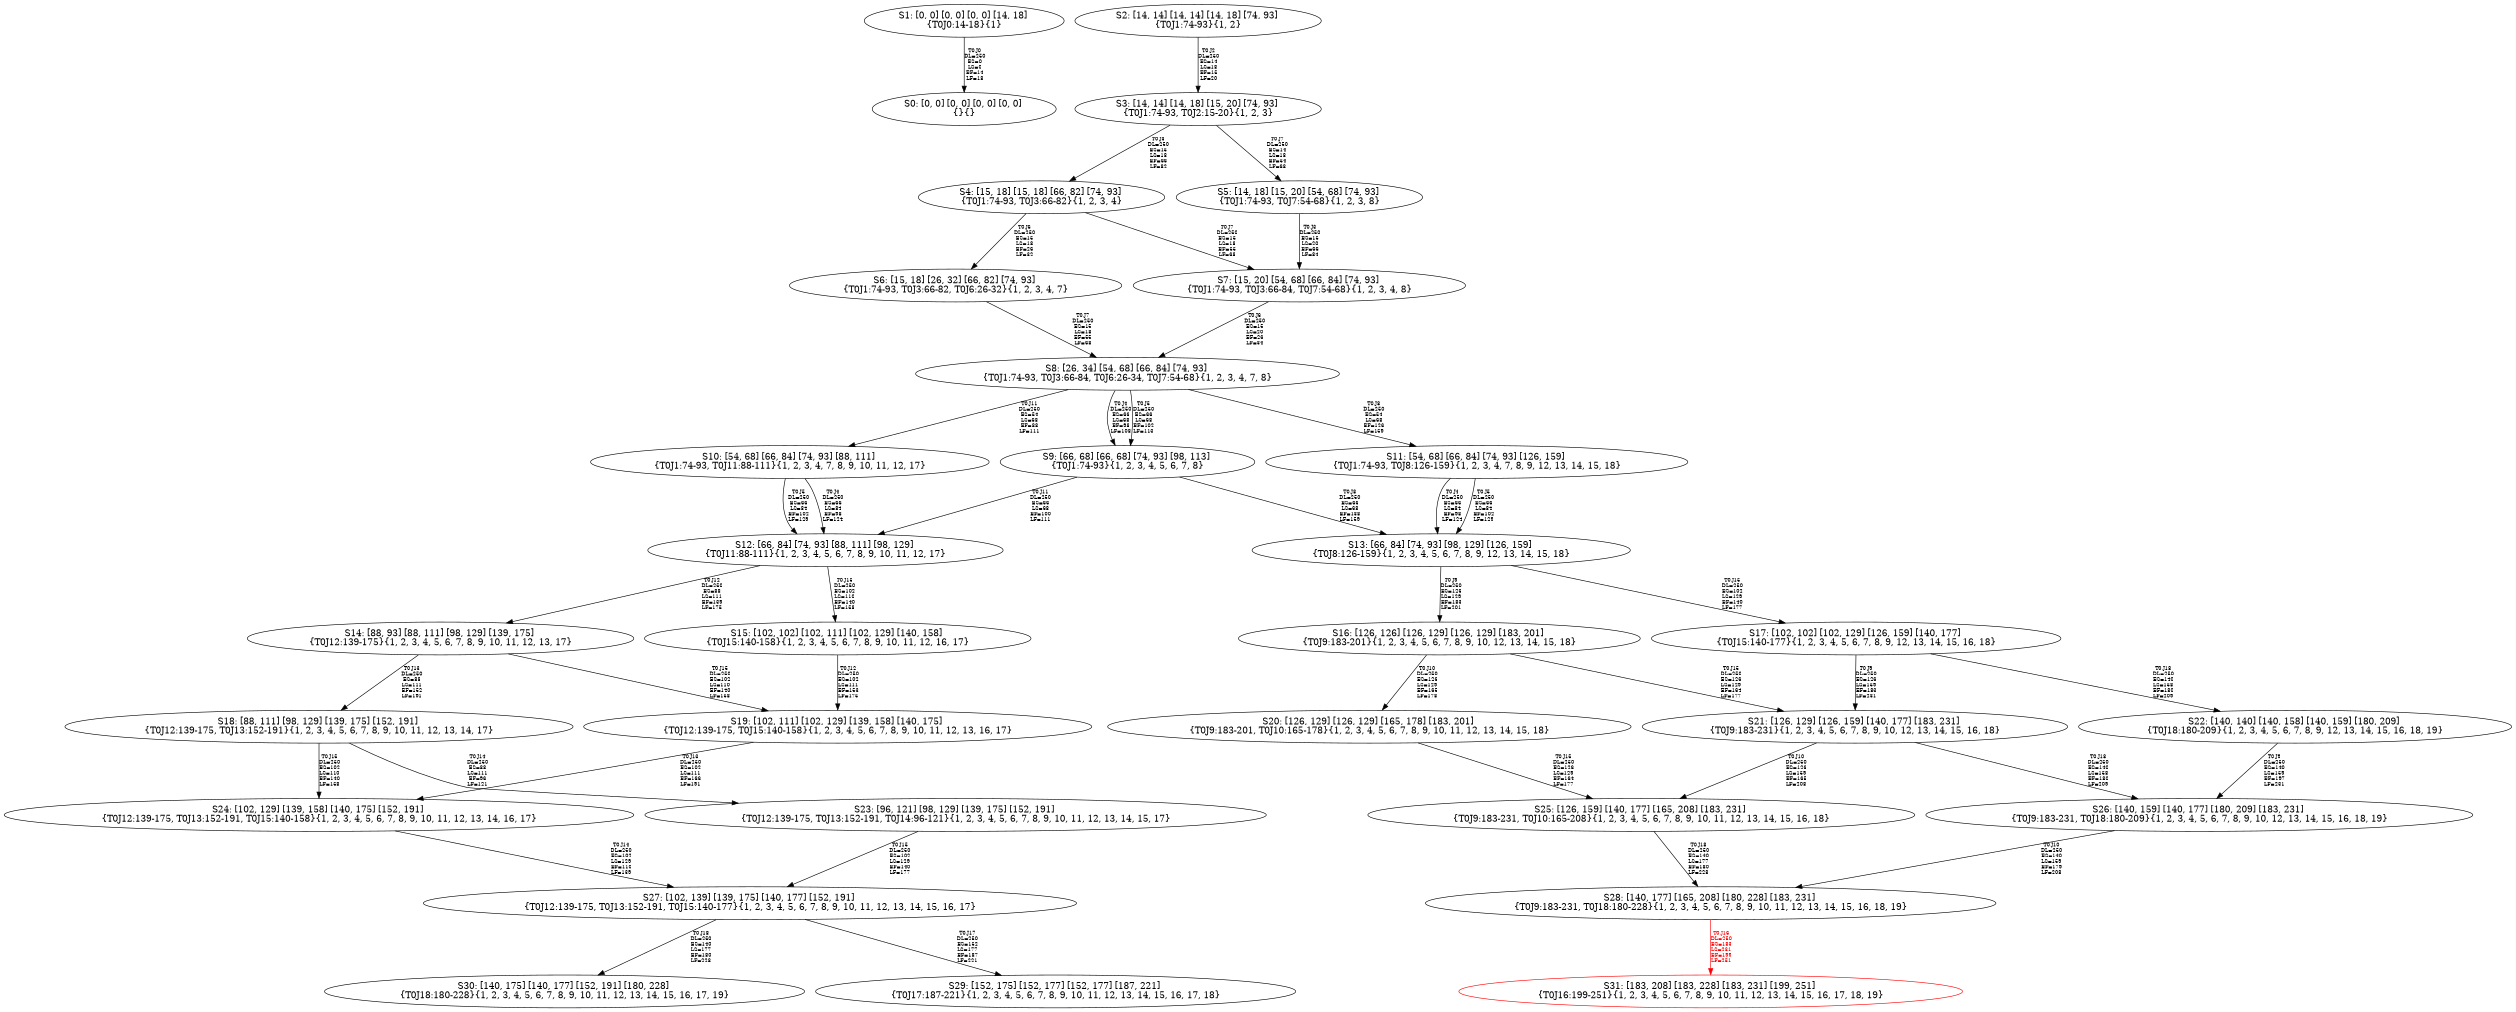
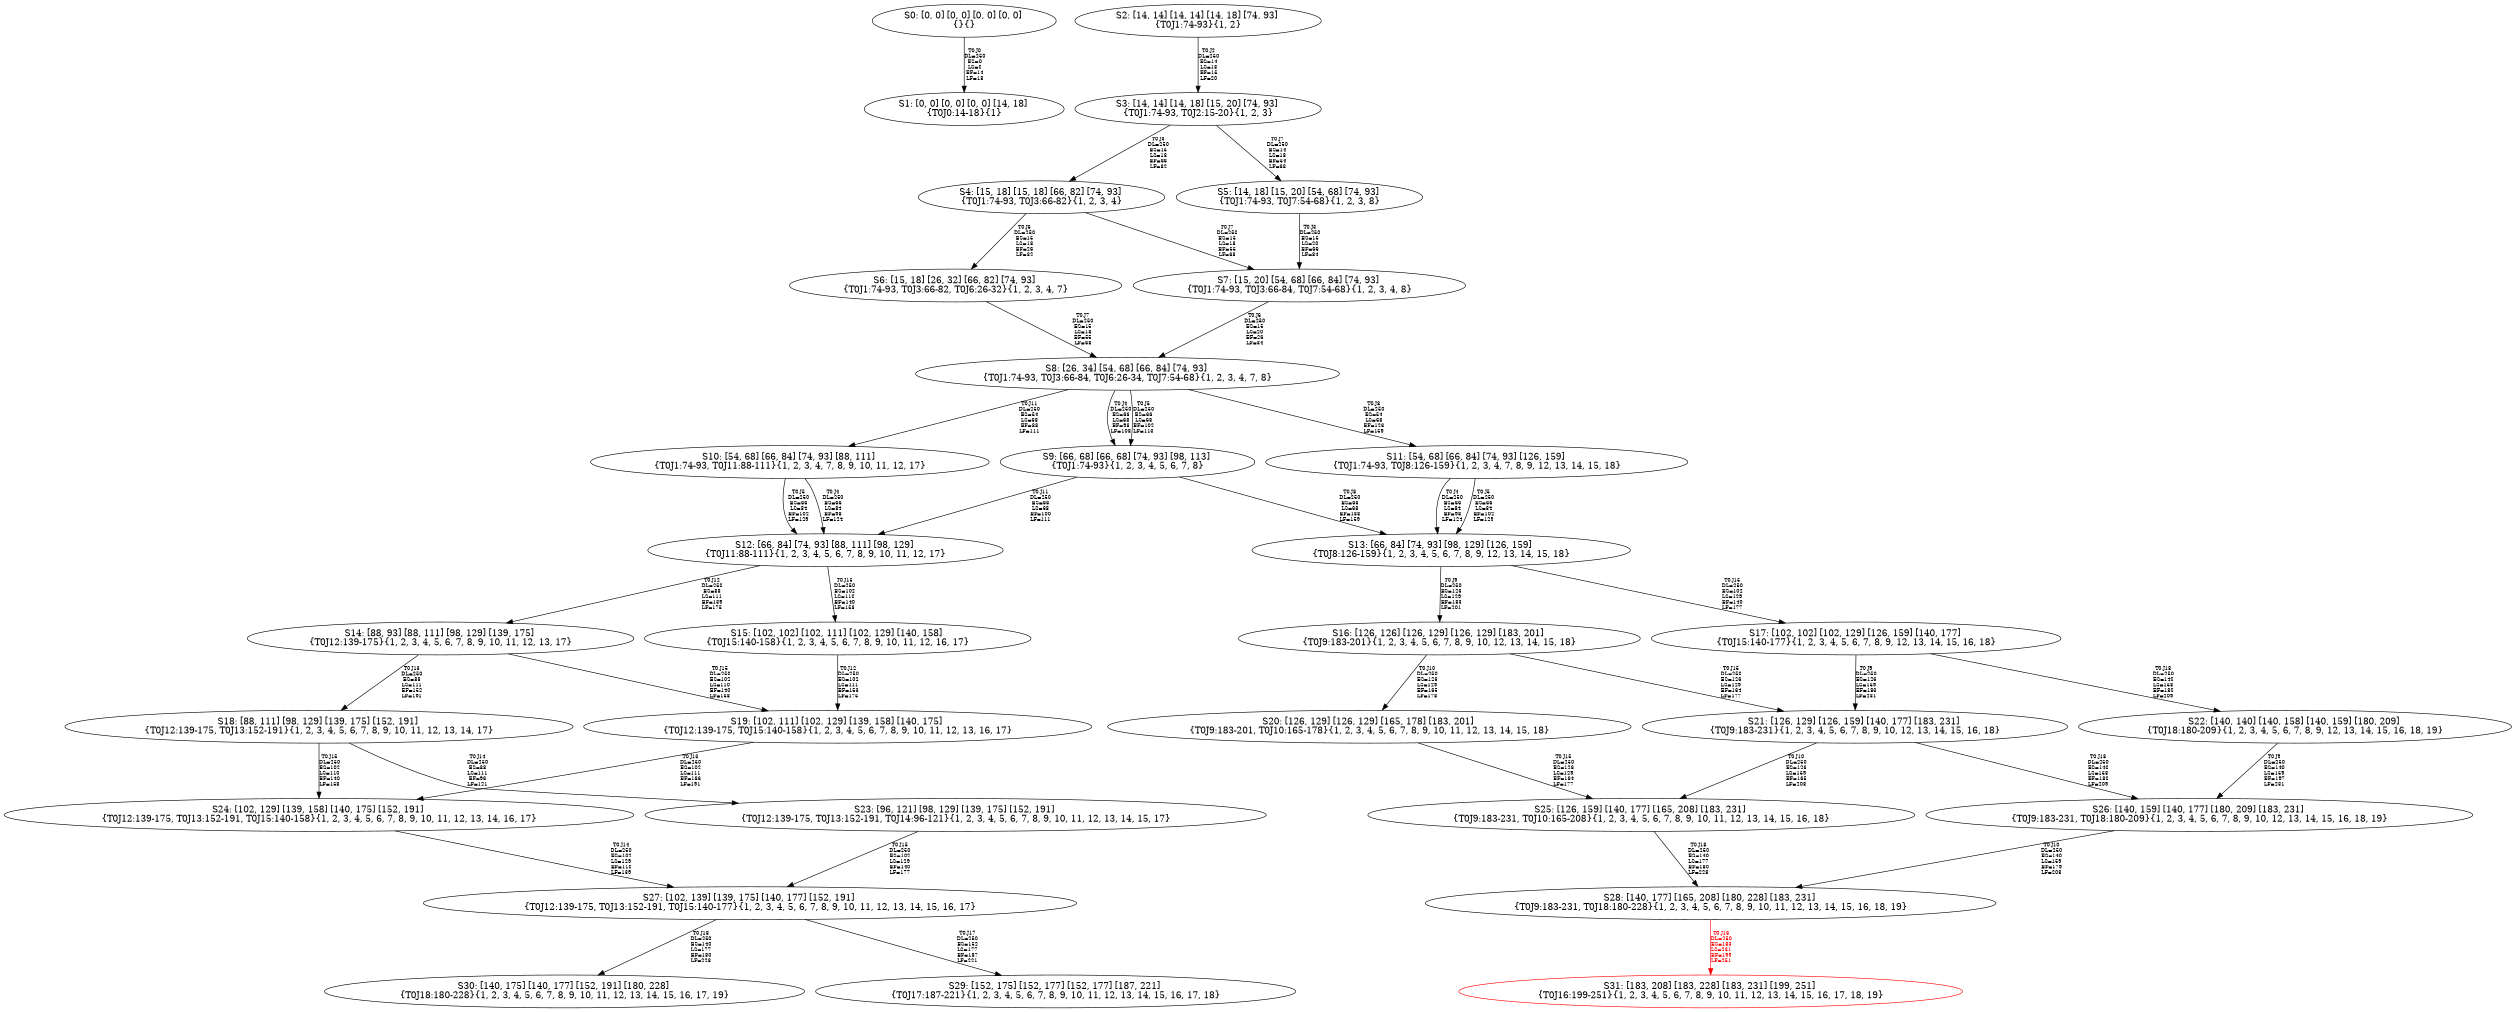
(964, 62) -> (964, 62)
